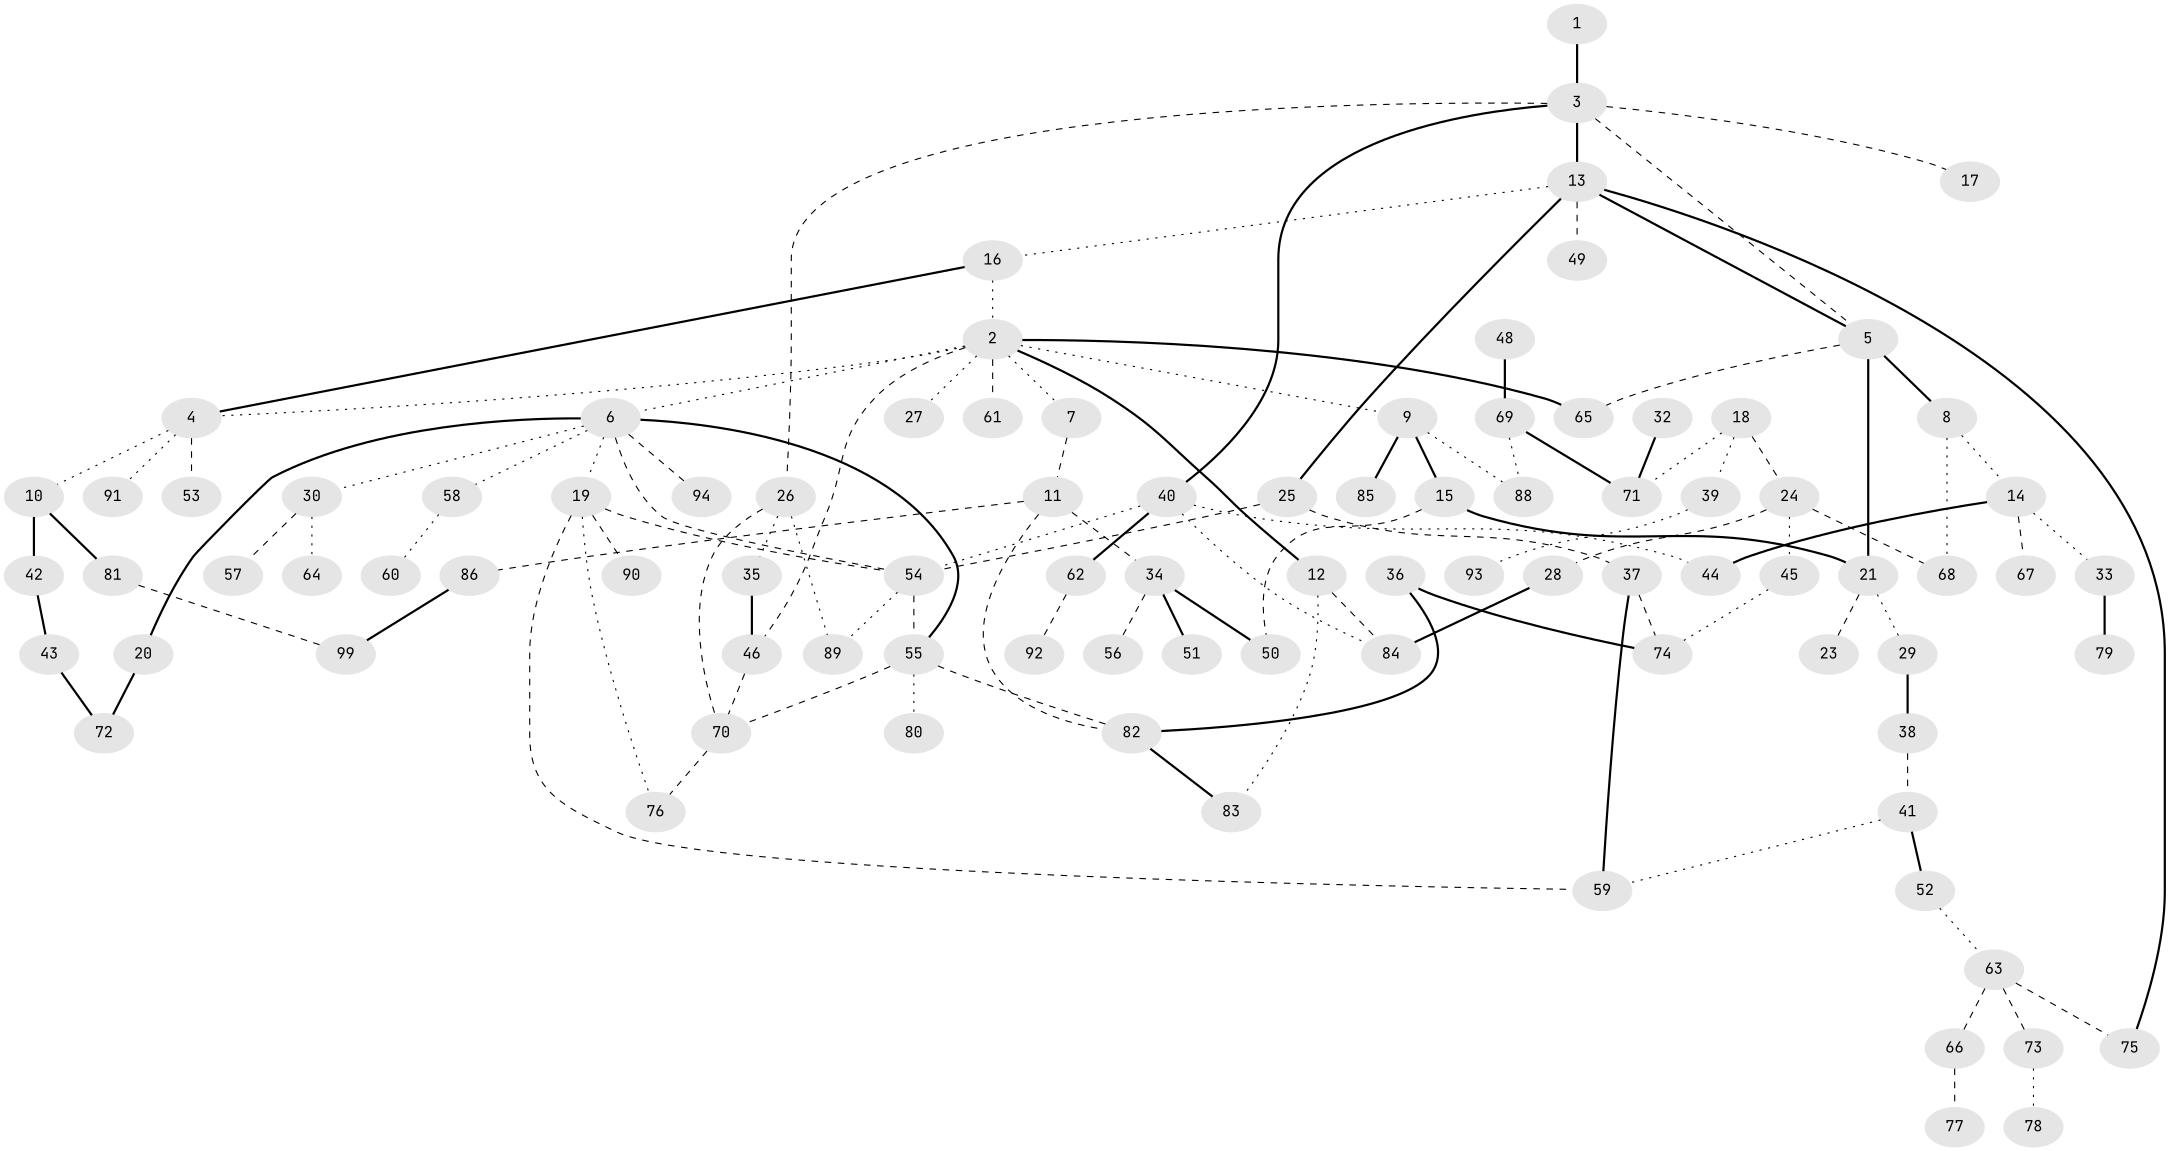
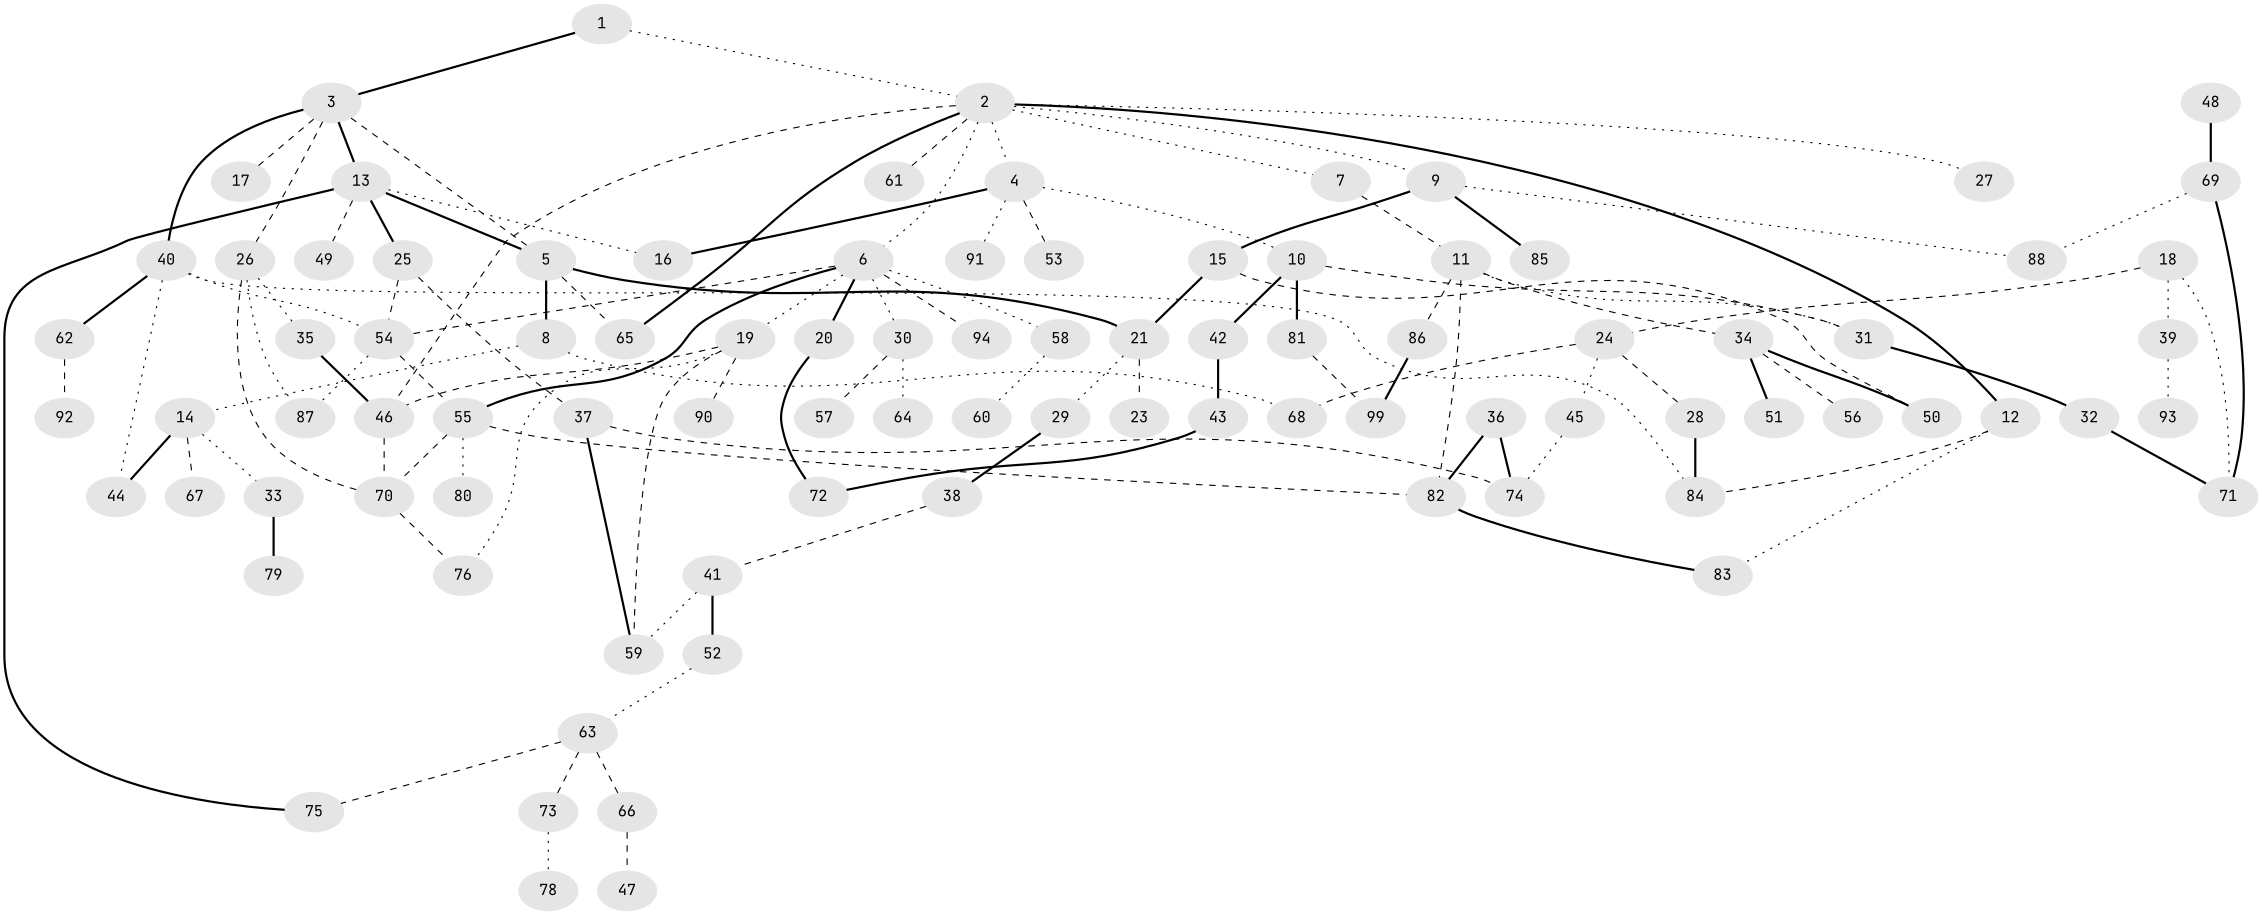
(993, 300) -> (793, 63)
none -> (1864, 339)
(681, 531) -> (561, 373)
(833, 654) -> (305, 418)
(1955, 1127) -> (627, 891)
